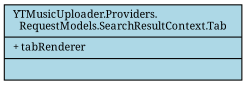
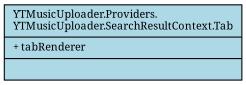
(123, 26) -> (123, 26)
